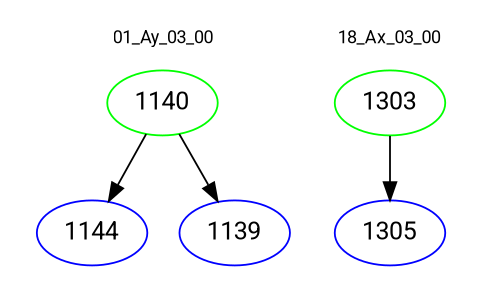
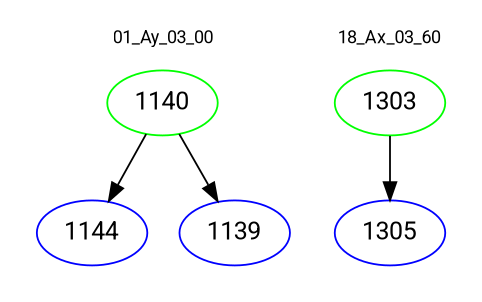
(390, 39) -> (390, 39)
